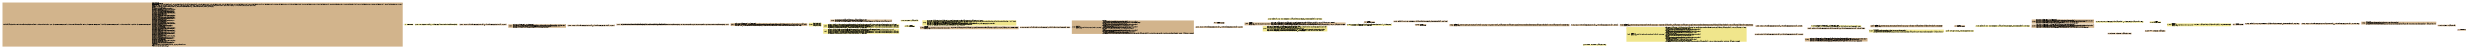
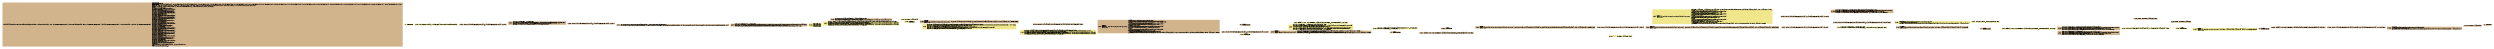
none -> (1245, 34)
